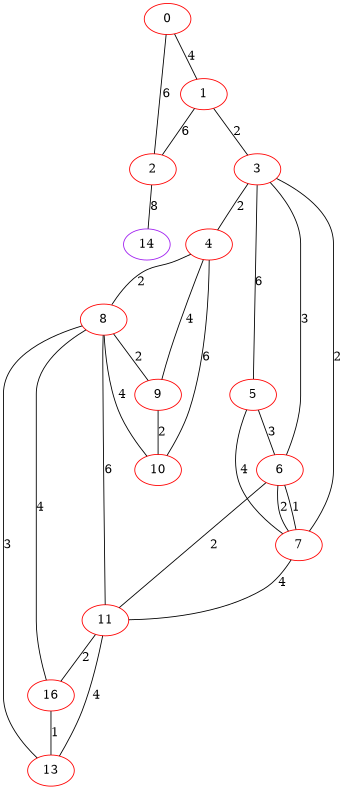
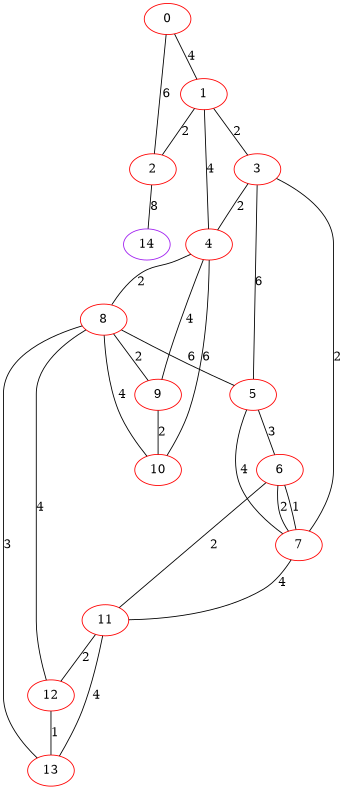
(186, 132) -> (186, 132)
none -> (206, 169)
(301, 315) -> none
(104, 470) -> (177, 359)
(51, 695) -> (51, 695)
